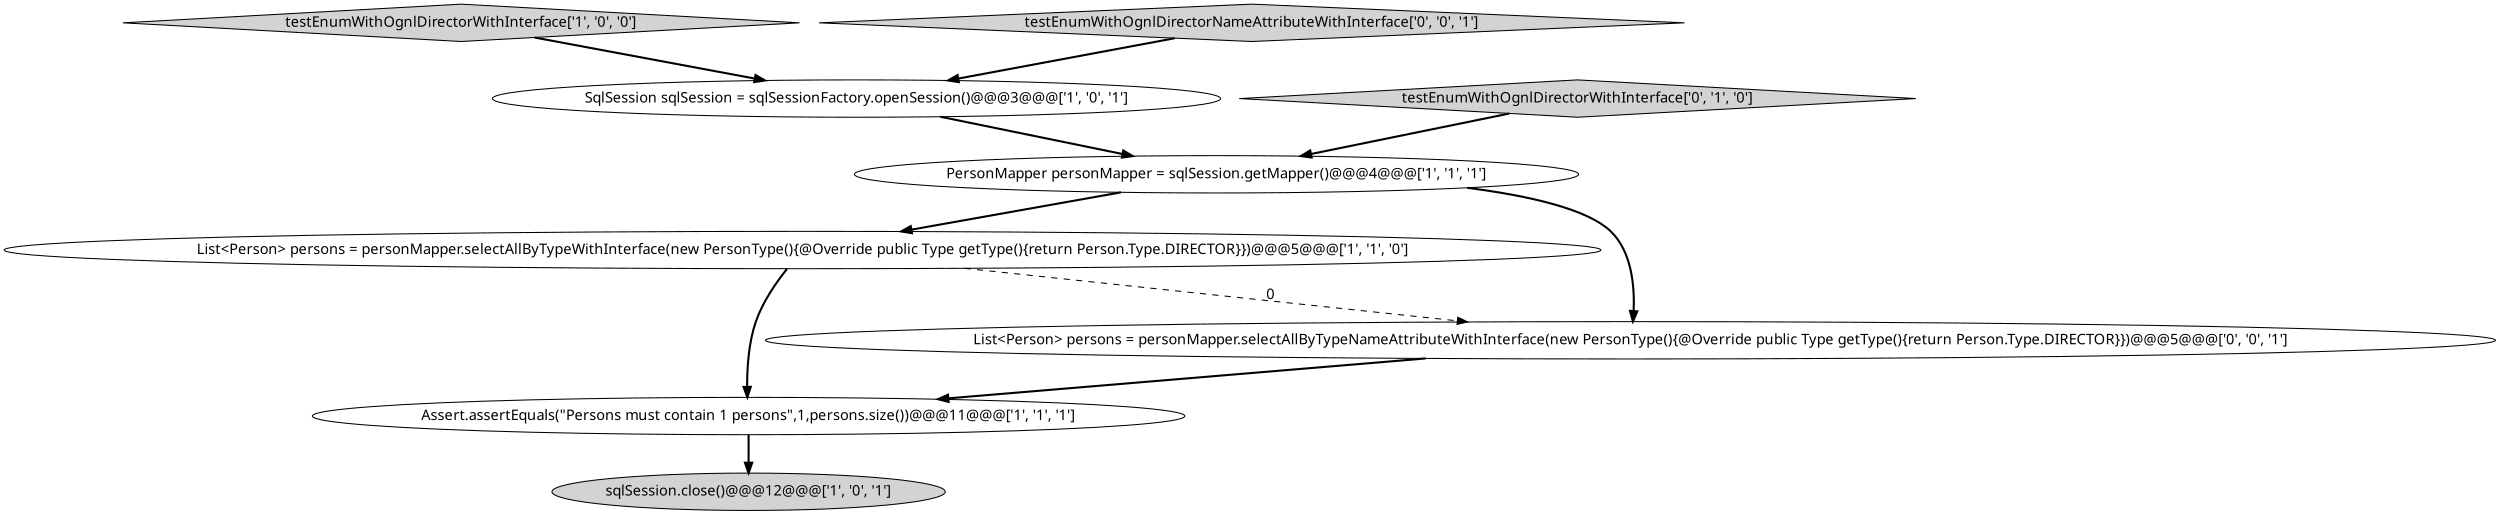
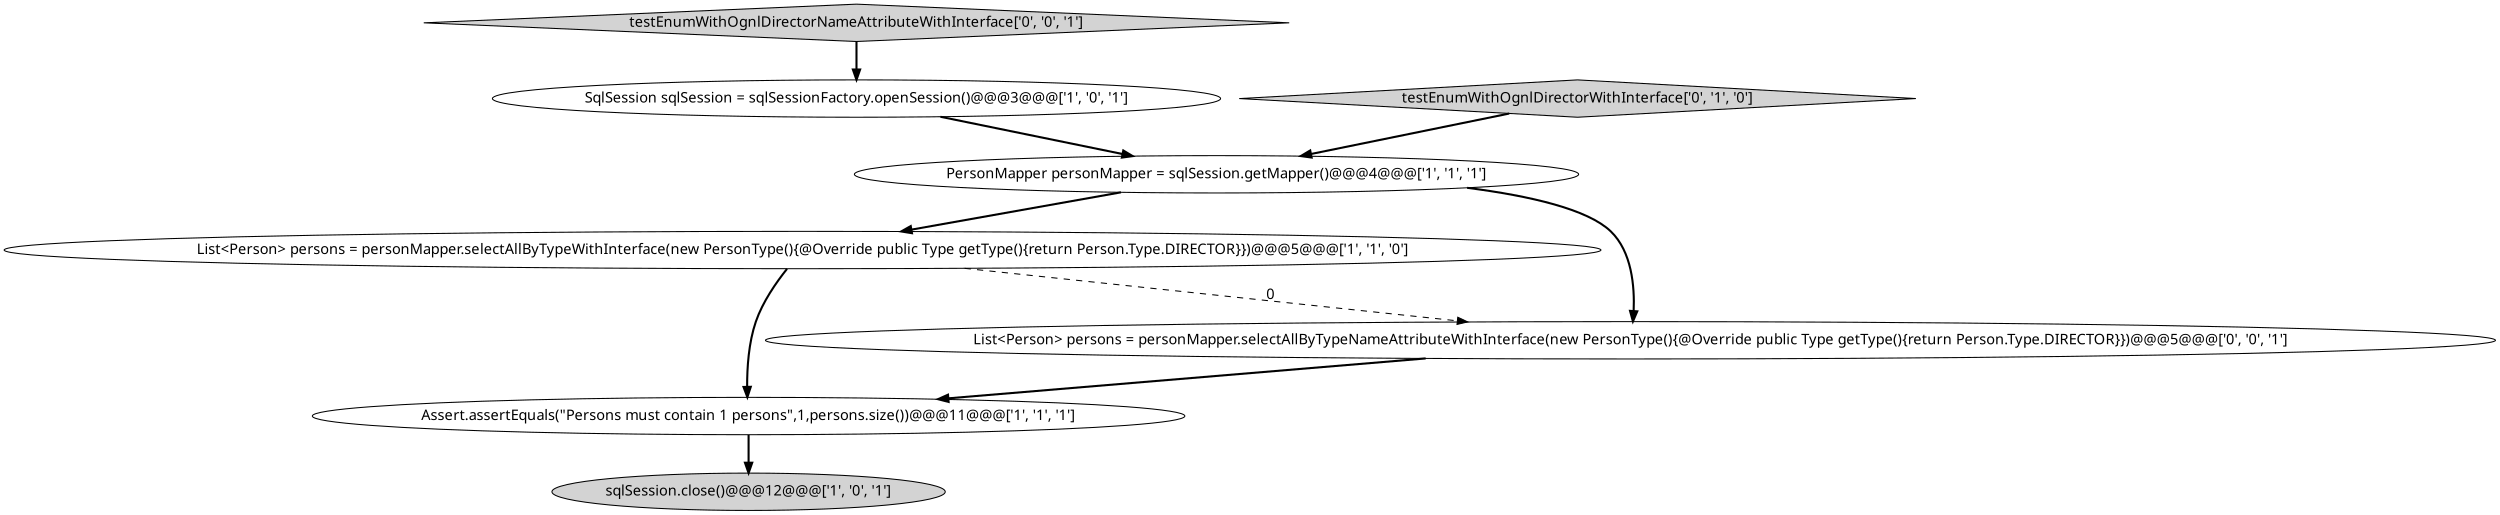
(461, 23) -> none
